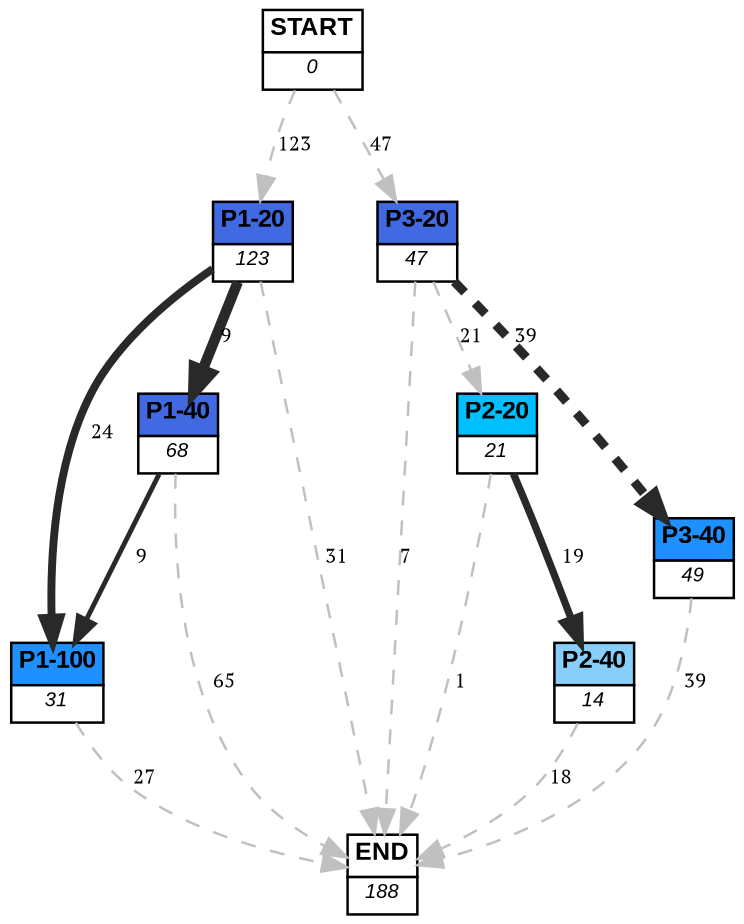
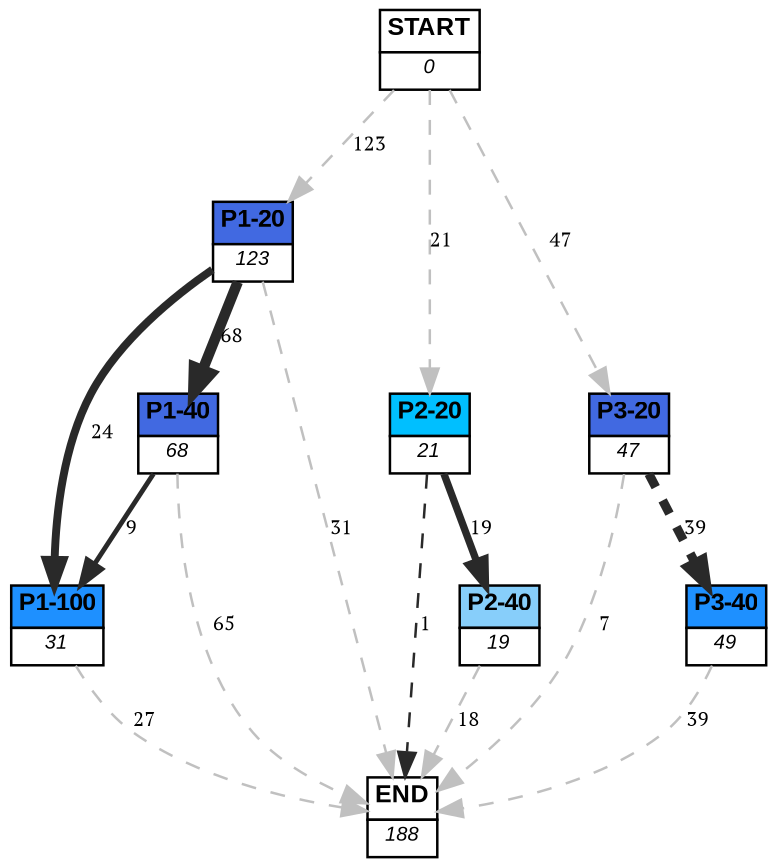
(452, 326) -> (430, 229)
(227, 338) -> (233, 338)
(457, 644) -> (417, 613)
(594, 700) -> (500, 643)
